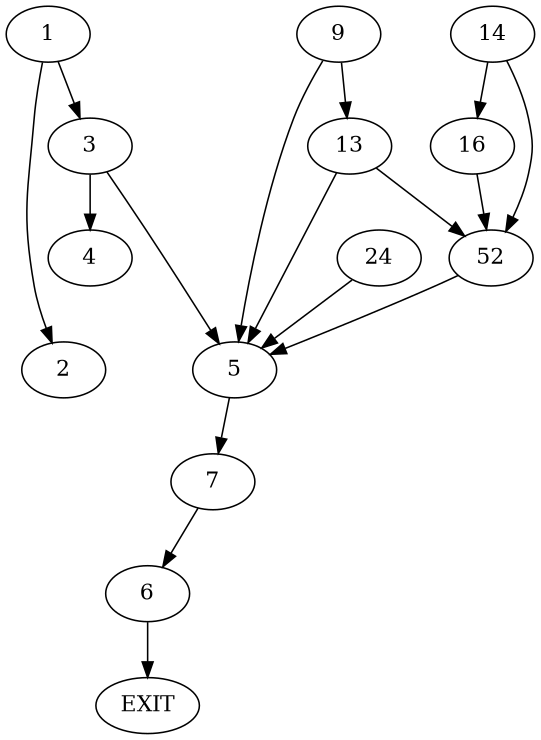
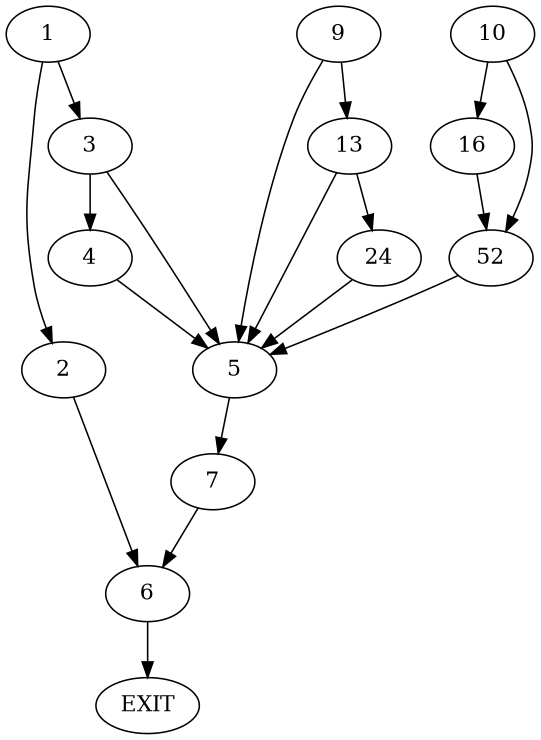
(493, 34) -> (493, 34)
(414, 197) -> (362, 194)
none -> (156, 309)
none -> (103, 474)
